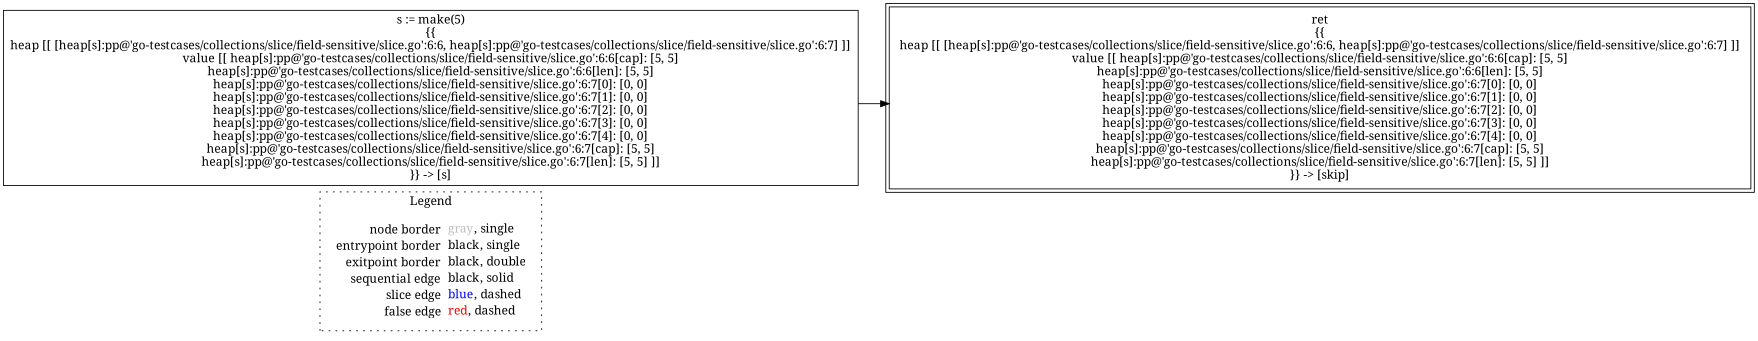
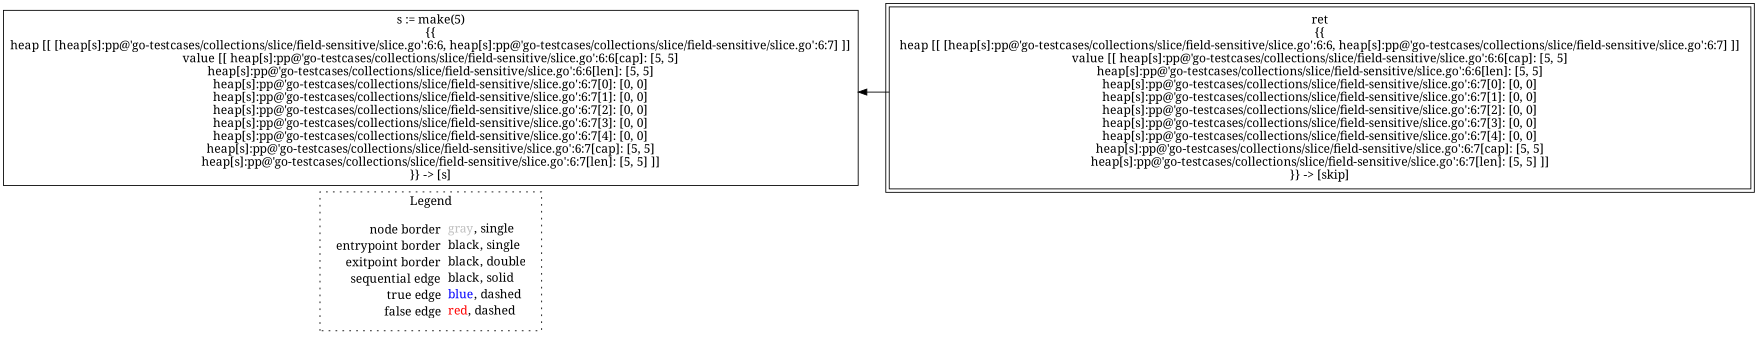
(869, 104) -> (878, 92)
(415, 295) -> (416, 295)
